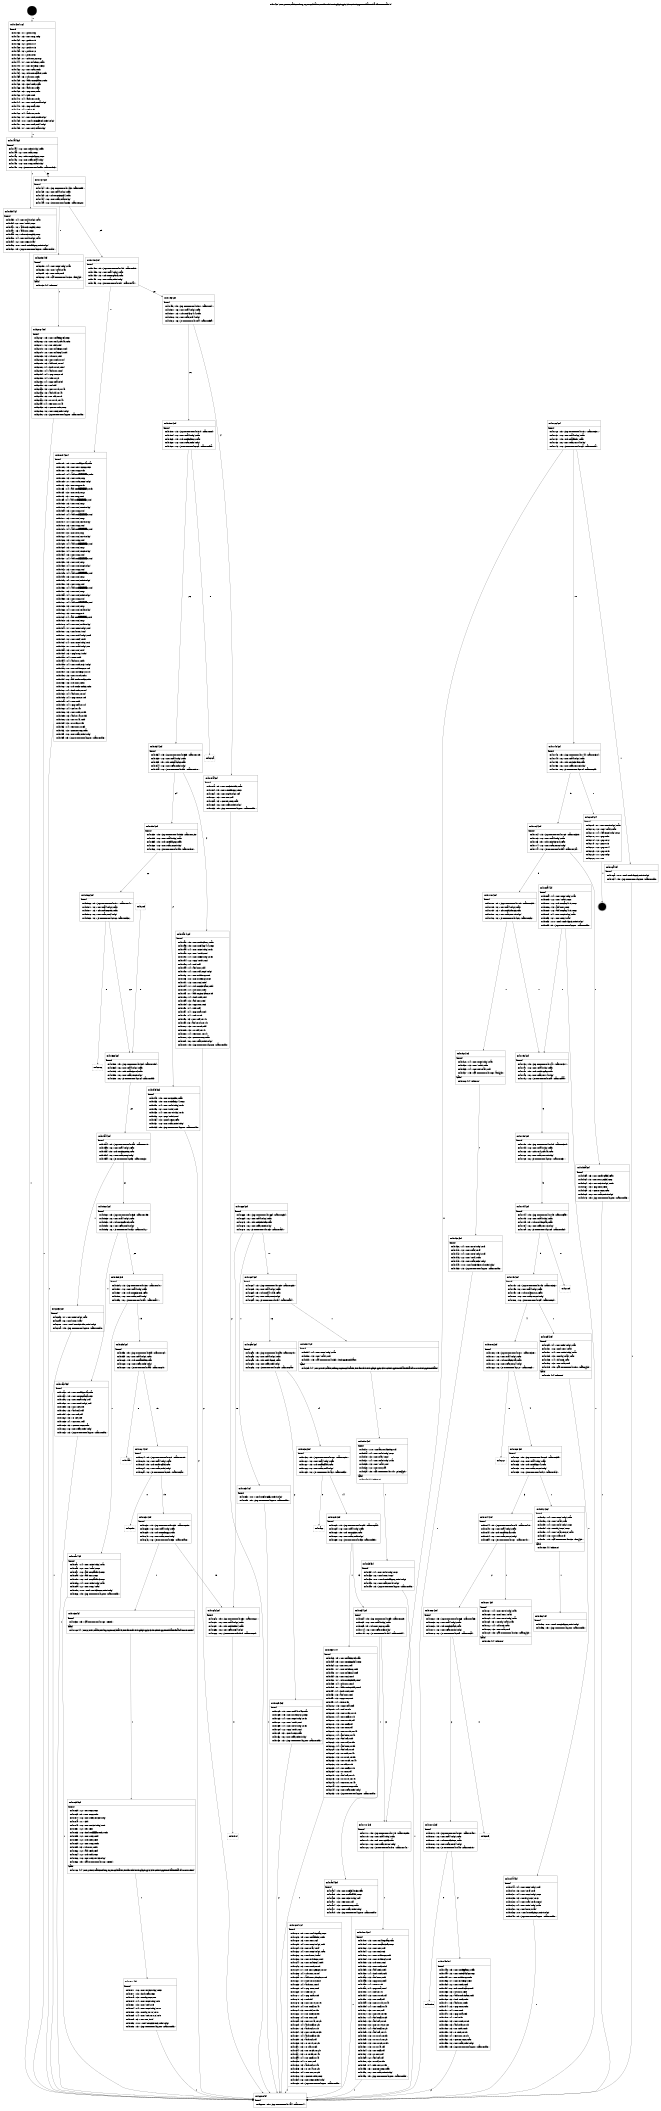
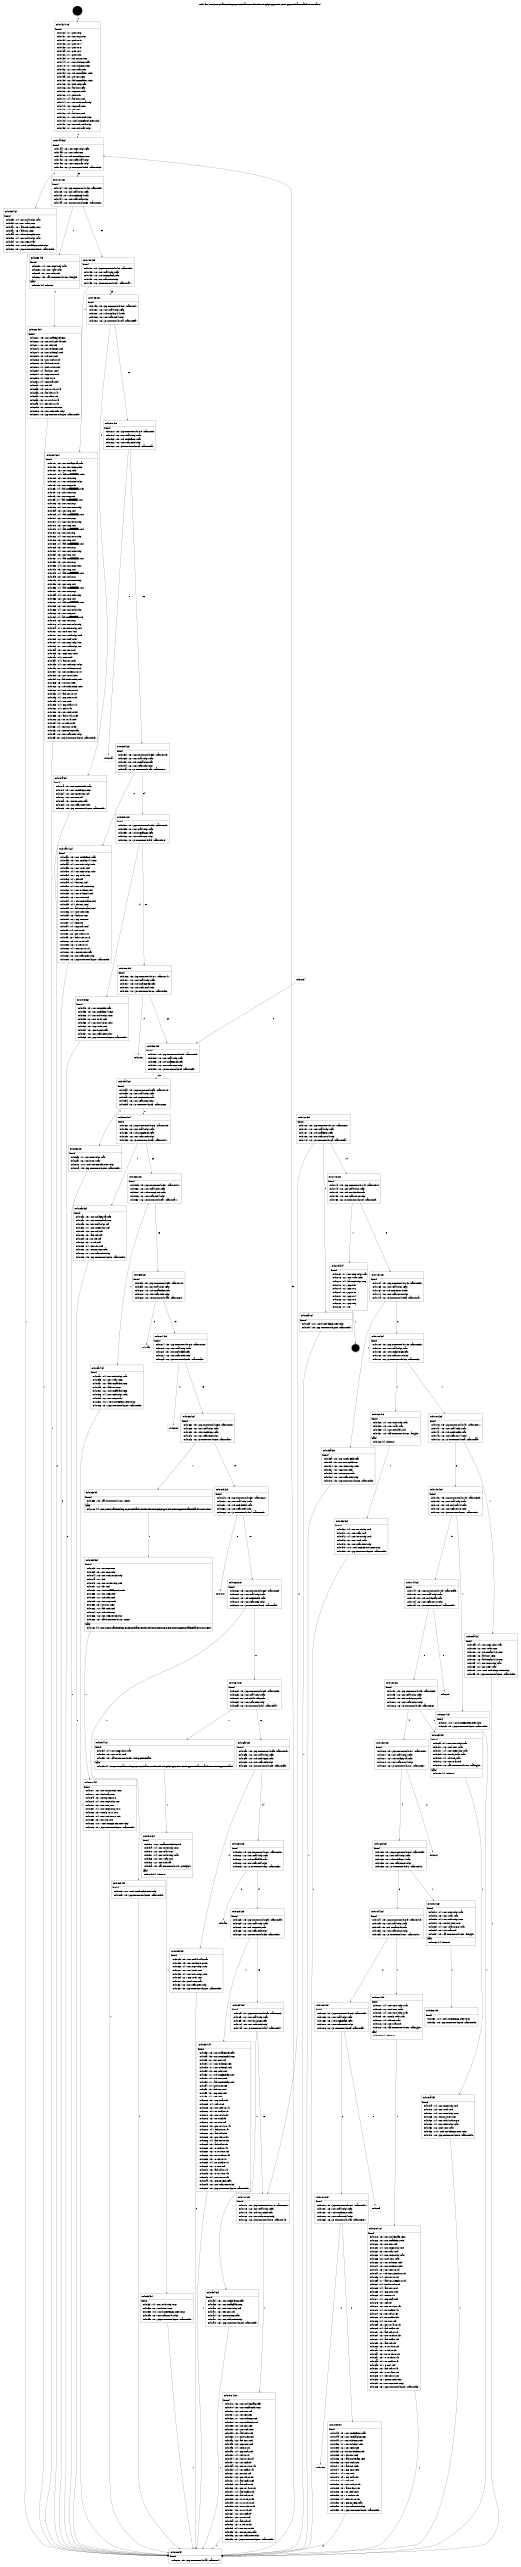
(553, 990) -> (491, 1535)
none -> (291, 1302)
(235, 1419) -> (248, 1547)
none -> (463, 1721)
none -> (395, 2132)
